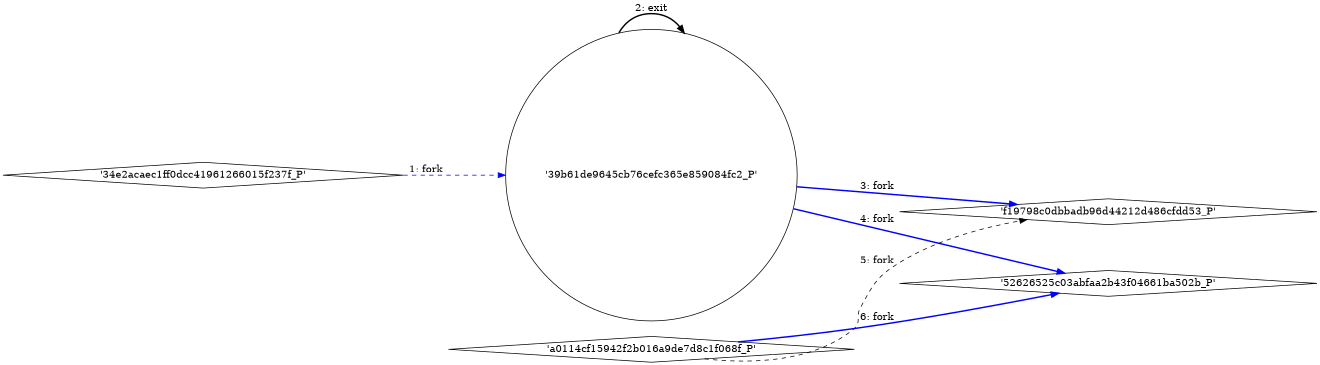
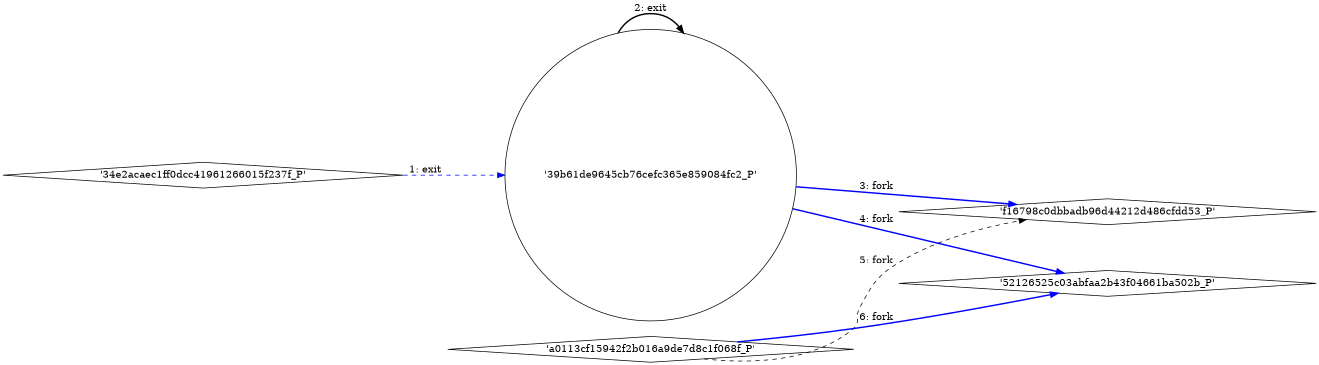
(426, 170) -> (426, 170)
(1108, 212) -> (1108, 212)
(1108, 283) -> (1108, 283)
(651, 349) -> (651, 349)
